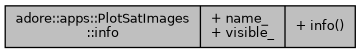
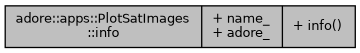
(243, 33) -> (241, 33)
